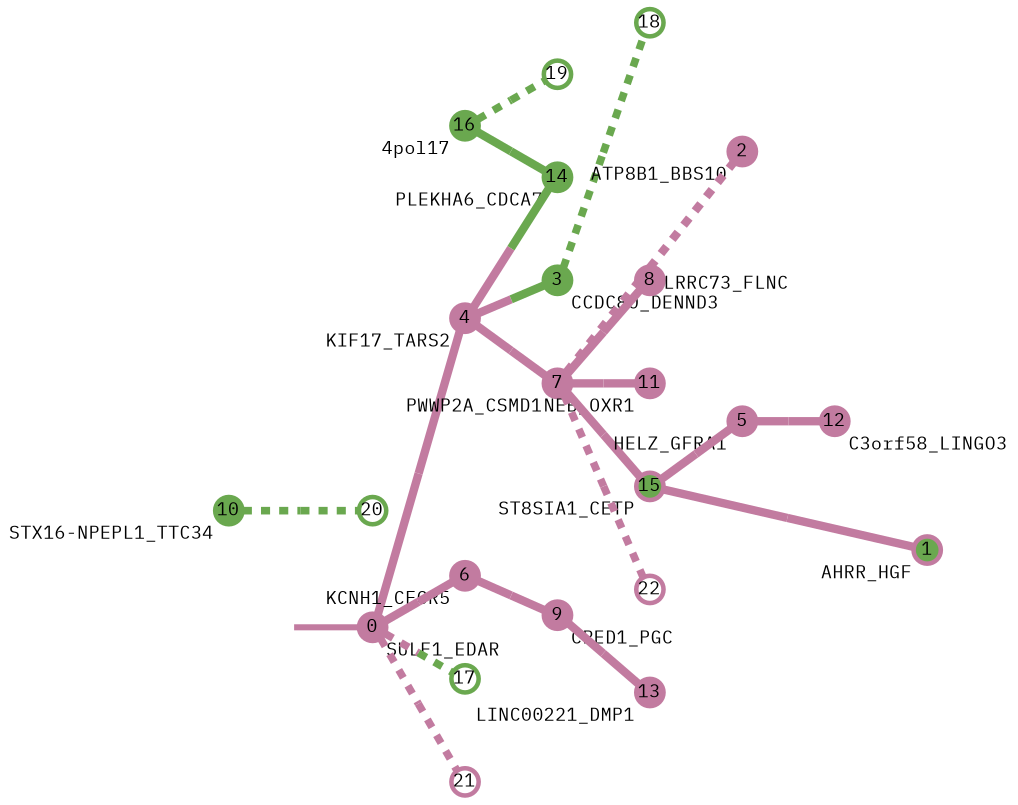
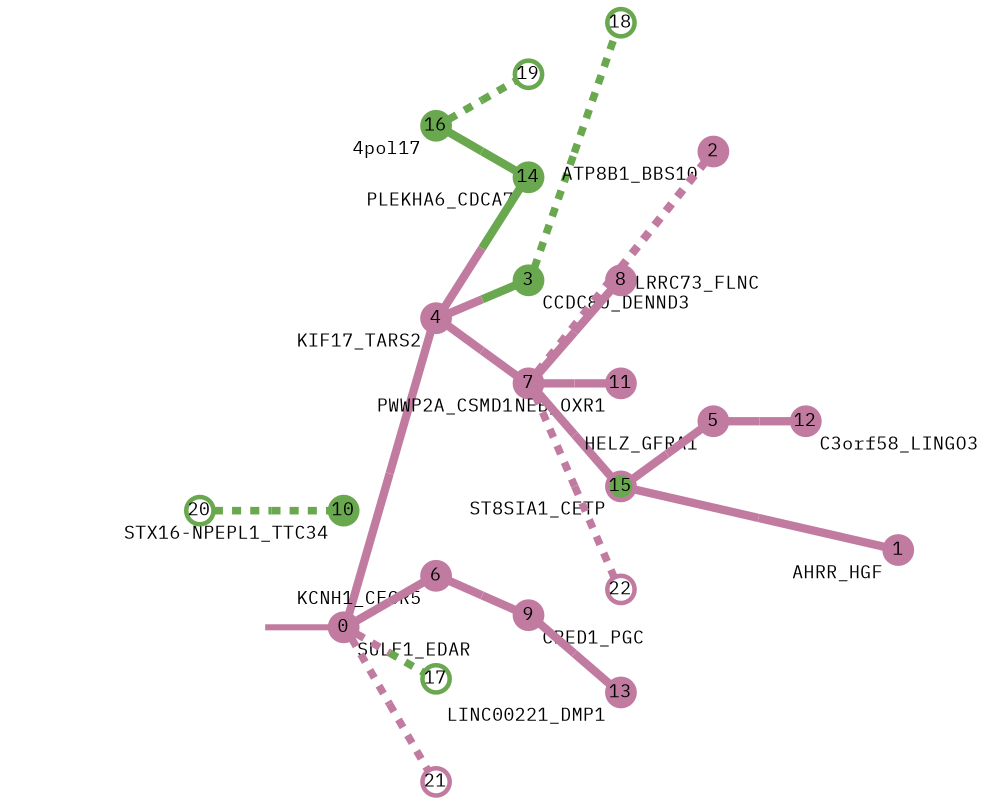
(301, 511) -> (272, 511)
(927, 550) -> (898, 550)
